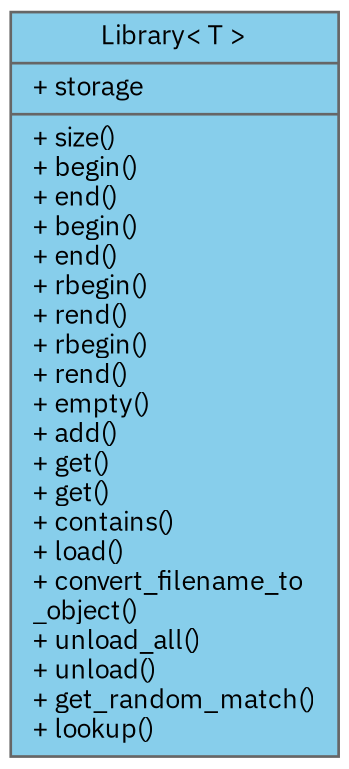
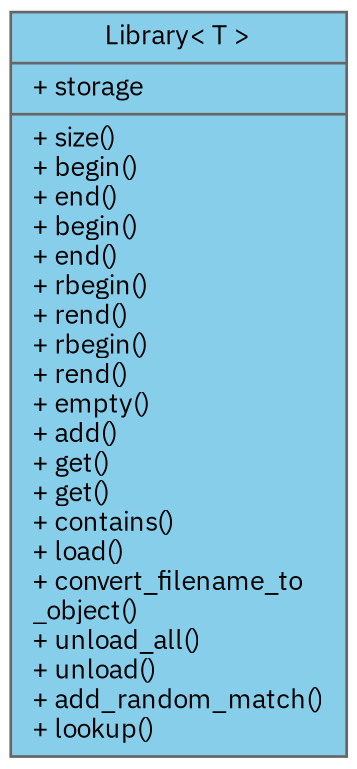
(175, 700) -> (179, 700)
